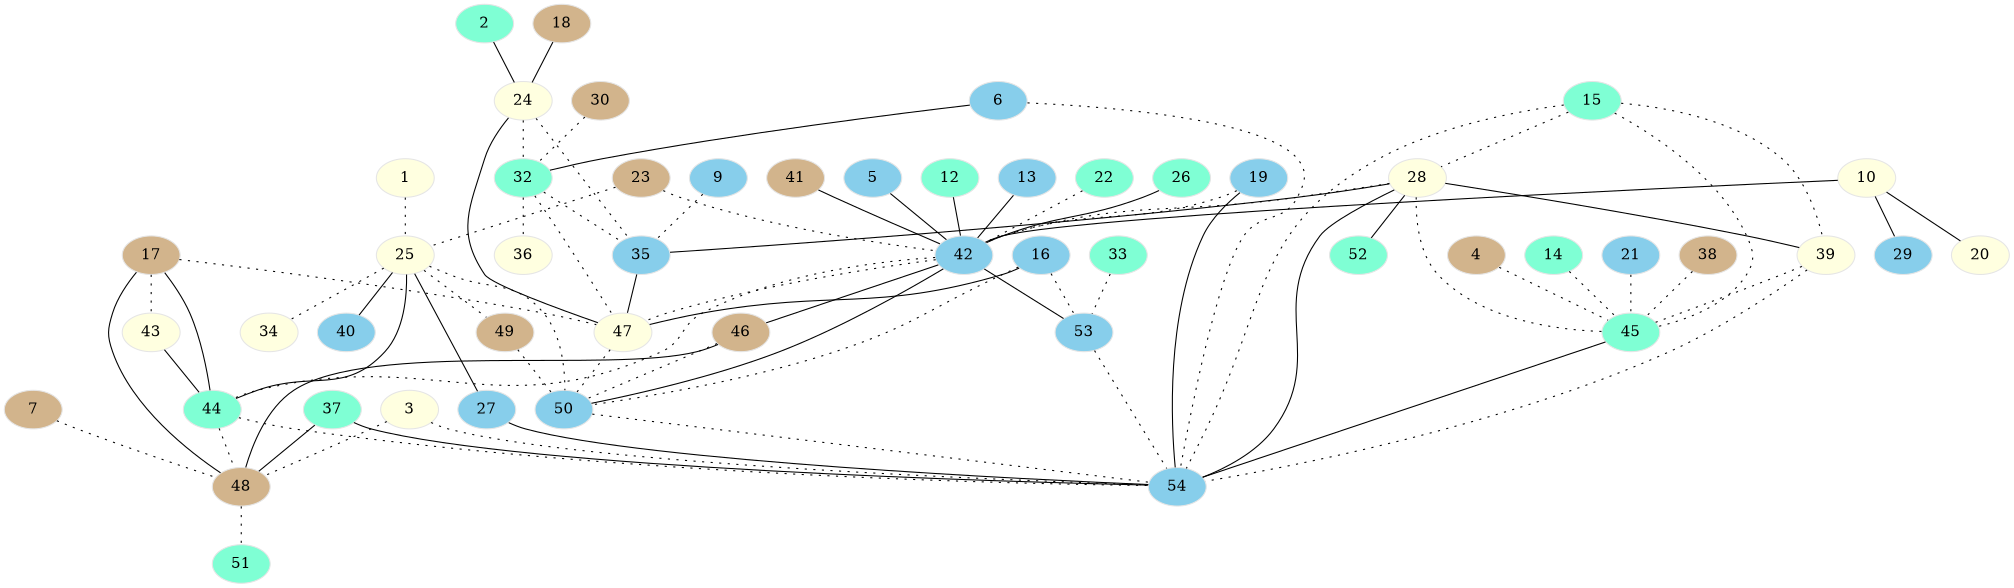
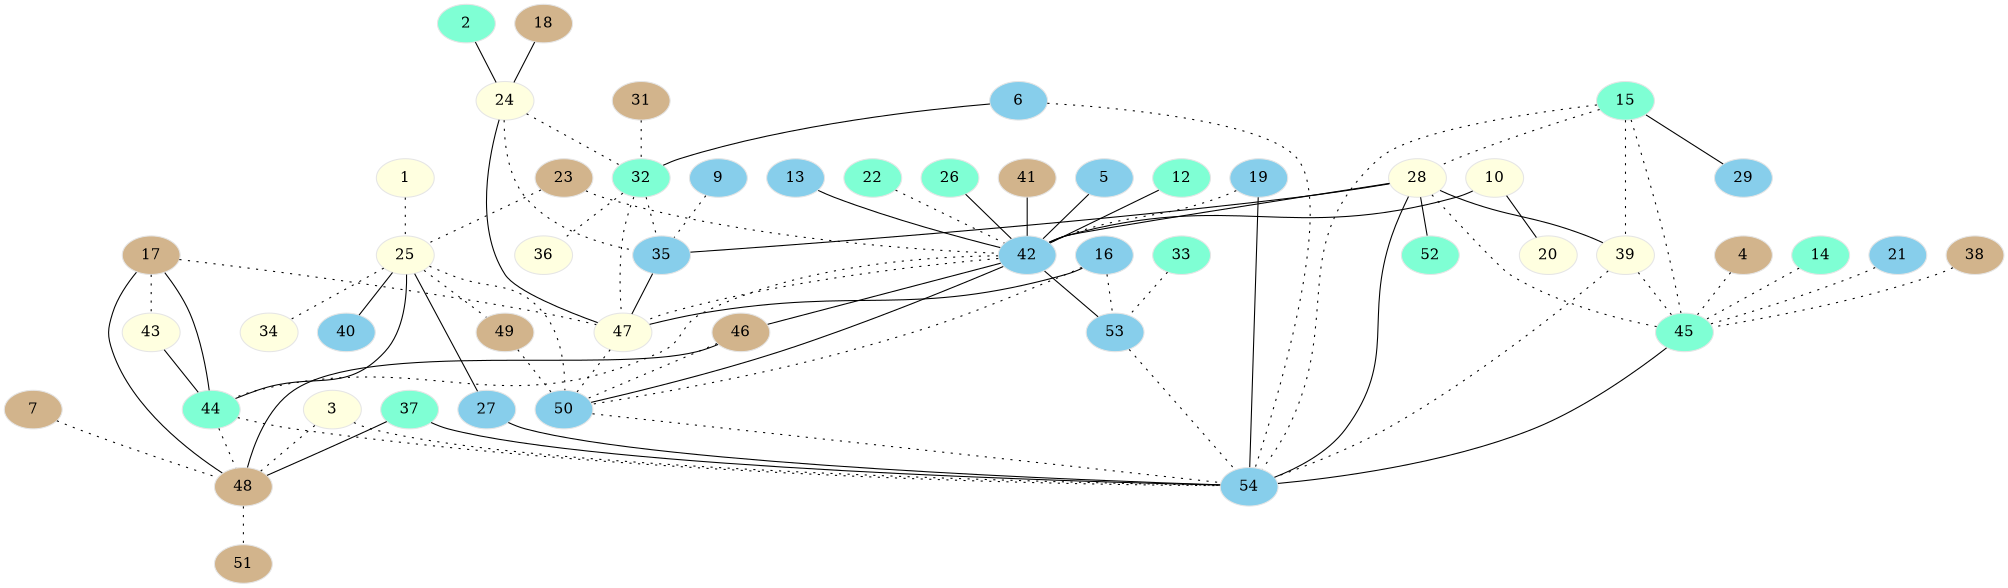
(600, 101) -> (641, 101)
(1186, 207) -> (1219, 210)
(1885, 216) -> (1685, 139)
(241, 564) -> (243, 564)
